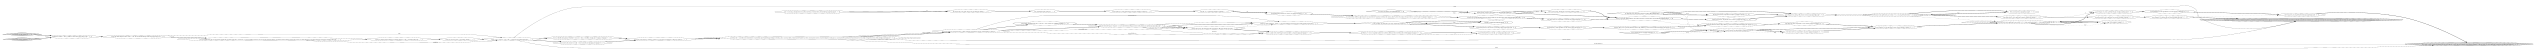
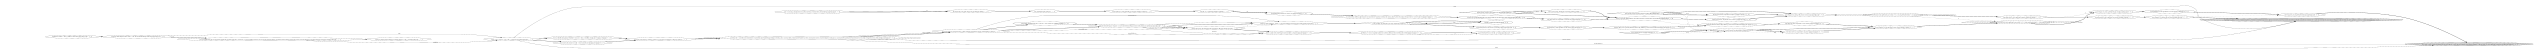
(1391, 11) -> none
(2022, 12) -> none
(2114, 22) -> none
(22, 34) -> none
(22, 39) -> none
(460, 39) -> none
